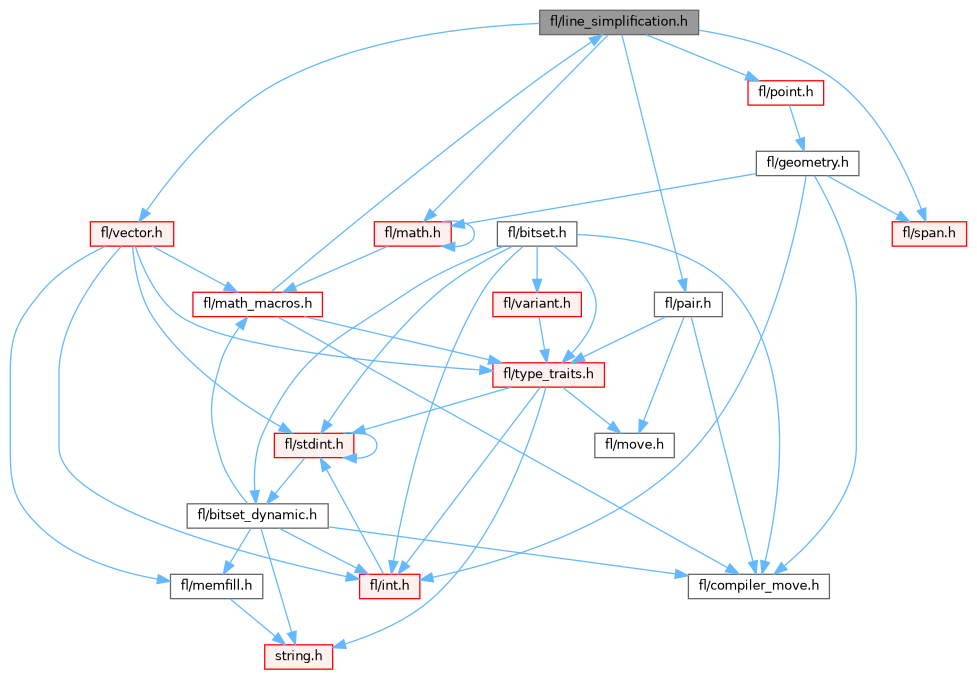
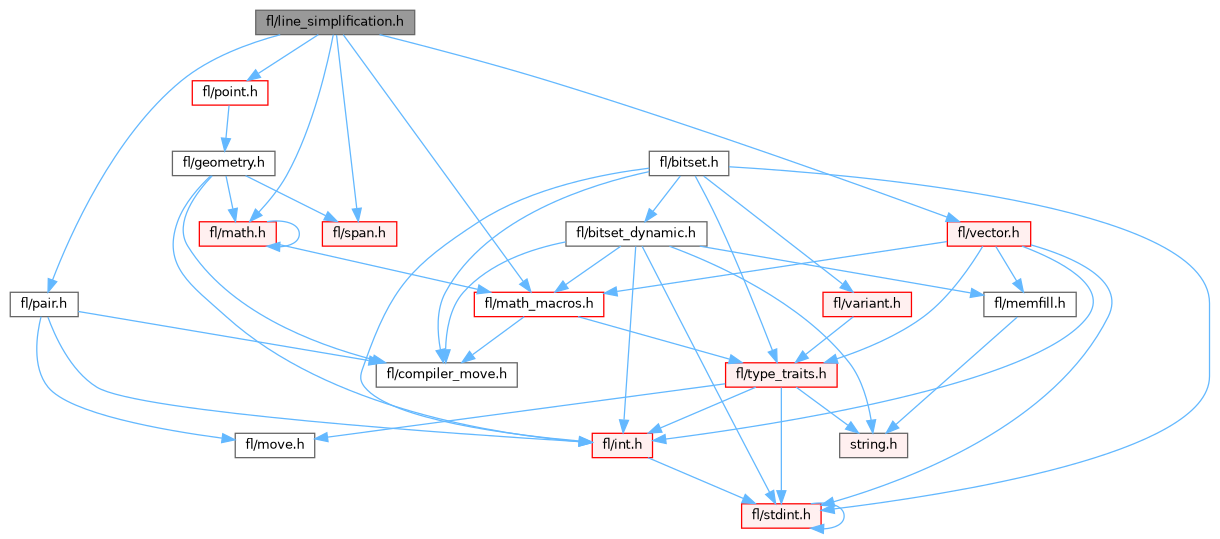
(428, 164) -> (433, 158)
(625, 337) -> (293, 419)
(290, 476) -> (705, 369)
(299, 657) -> (874, 445)
